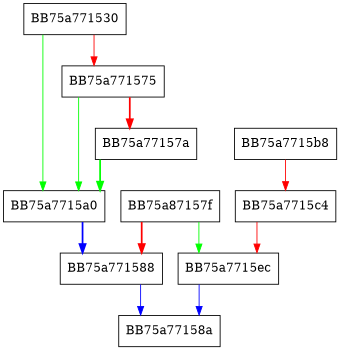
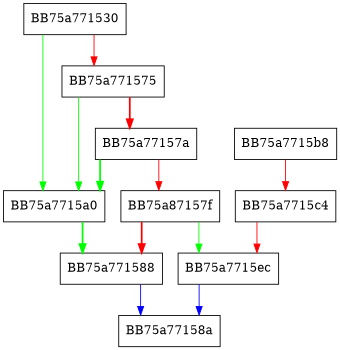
none -> (159, 171)
(83, 233) -> (83, 233)
